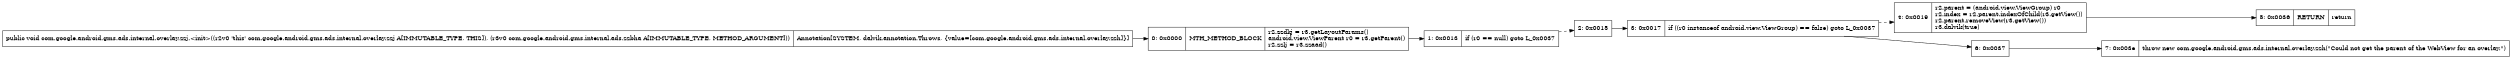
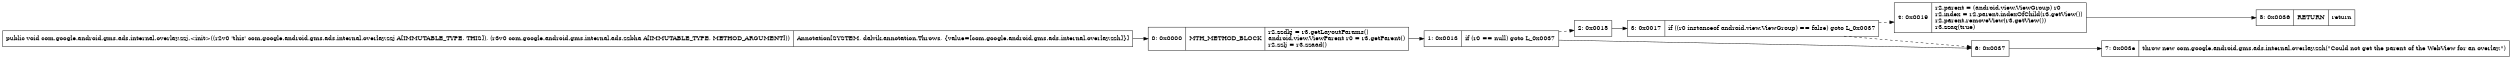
(1958, 27) -> (1955, 27)
(1906, 41) -> (1906, 41)
none -> (1763, 44)
